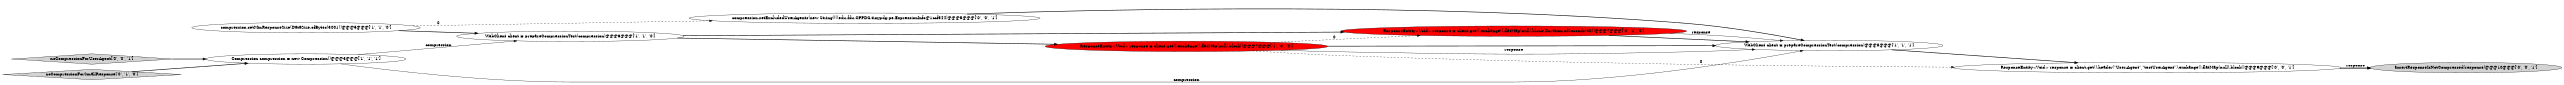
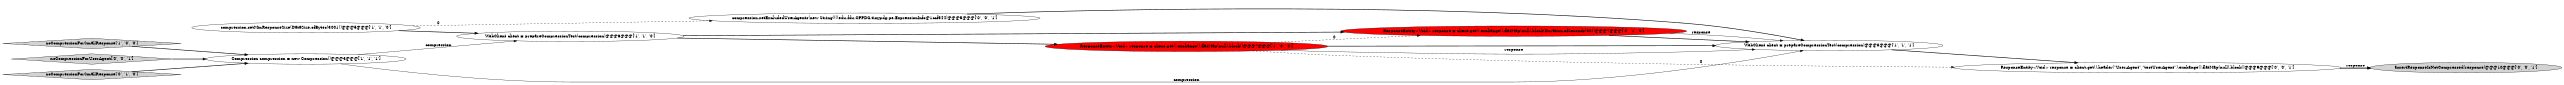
none -> (92, 44)
